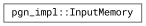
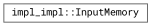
(73, 13) -> (76, 13)
